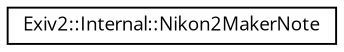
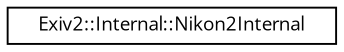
(172, 26) -> (172, 26)
